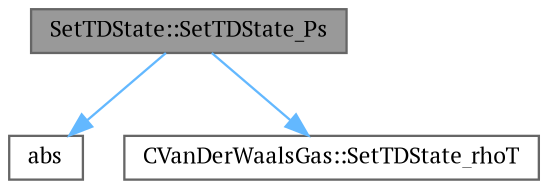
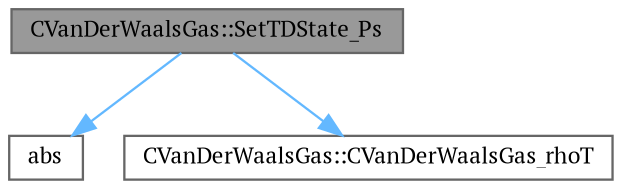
(189, 31) -> (207, 31)
(332, 158) -> (368, 158)
